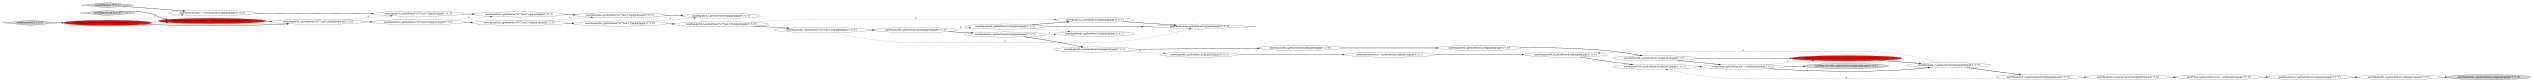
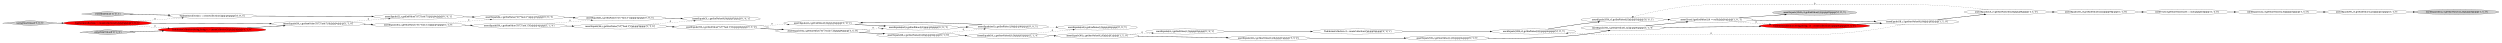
(1094, 27) -> (962, 27)
(1200, 27) -> (918, 27)
